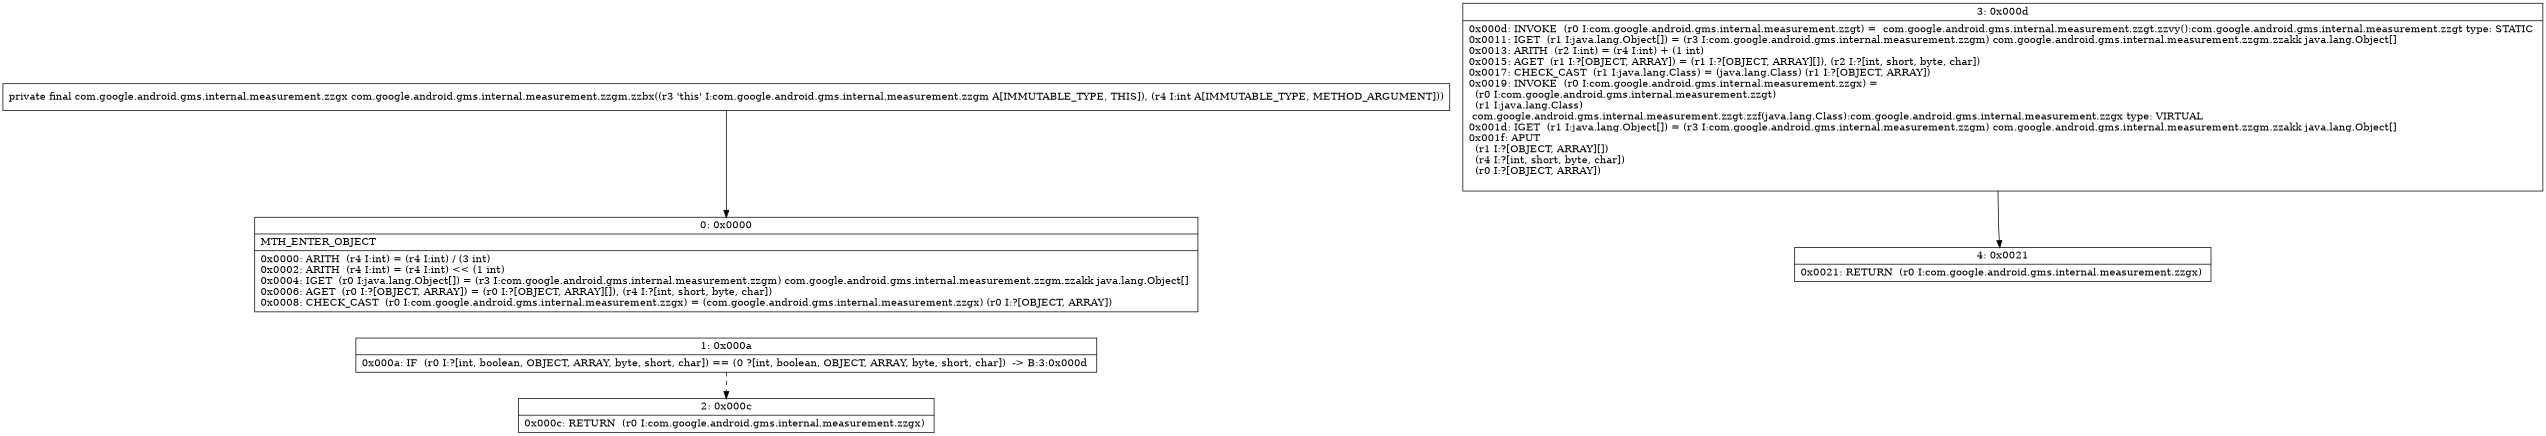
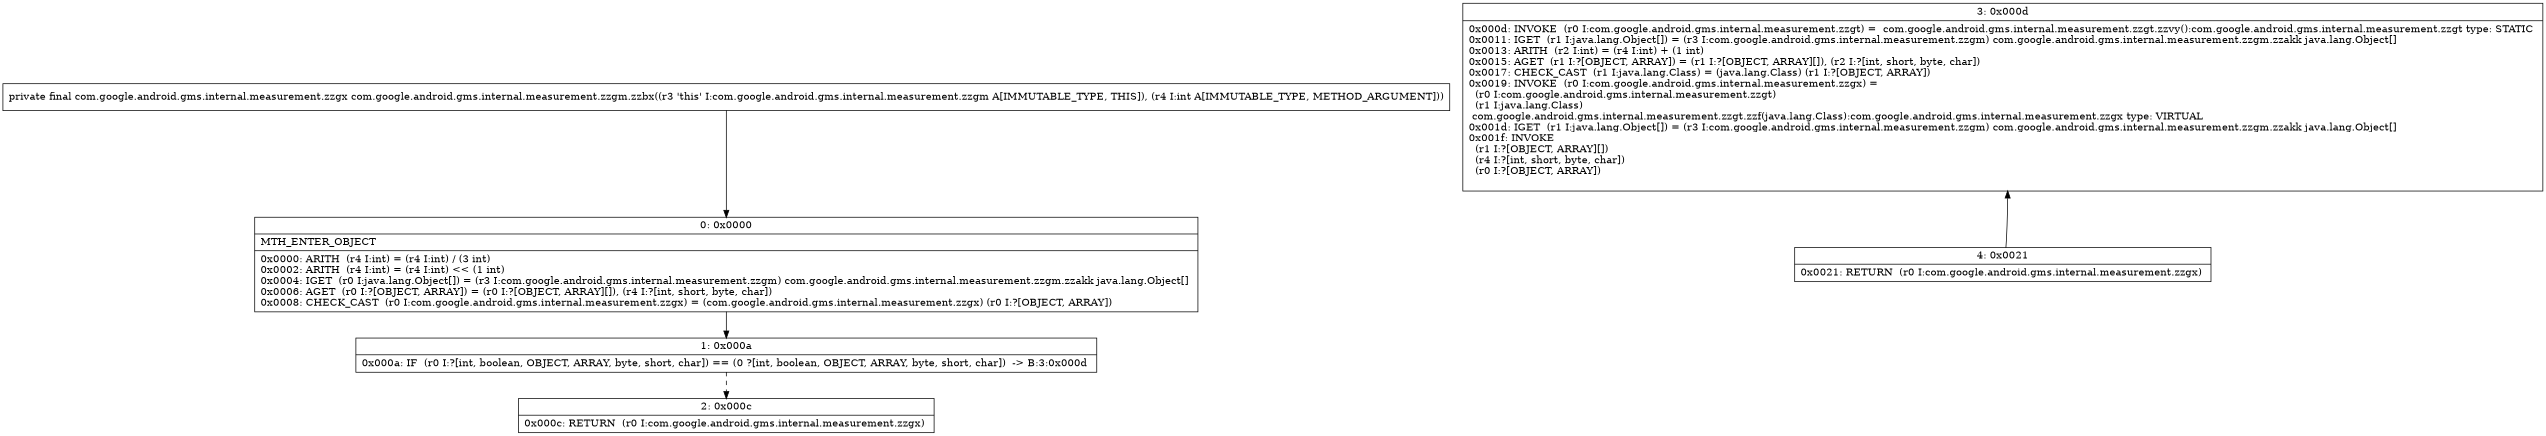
(1508, 138) -> (1515, 138)
(1998, 216) -> (2007, 223)
none -> (726, 321)
